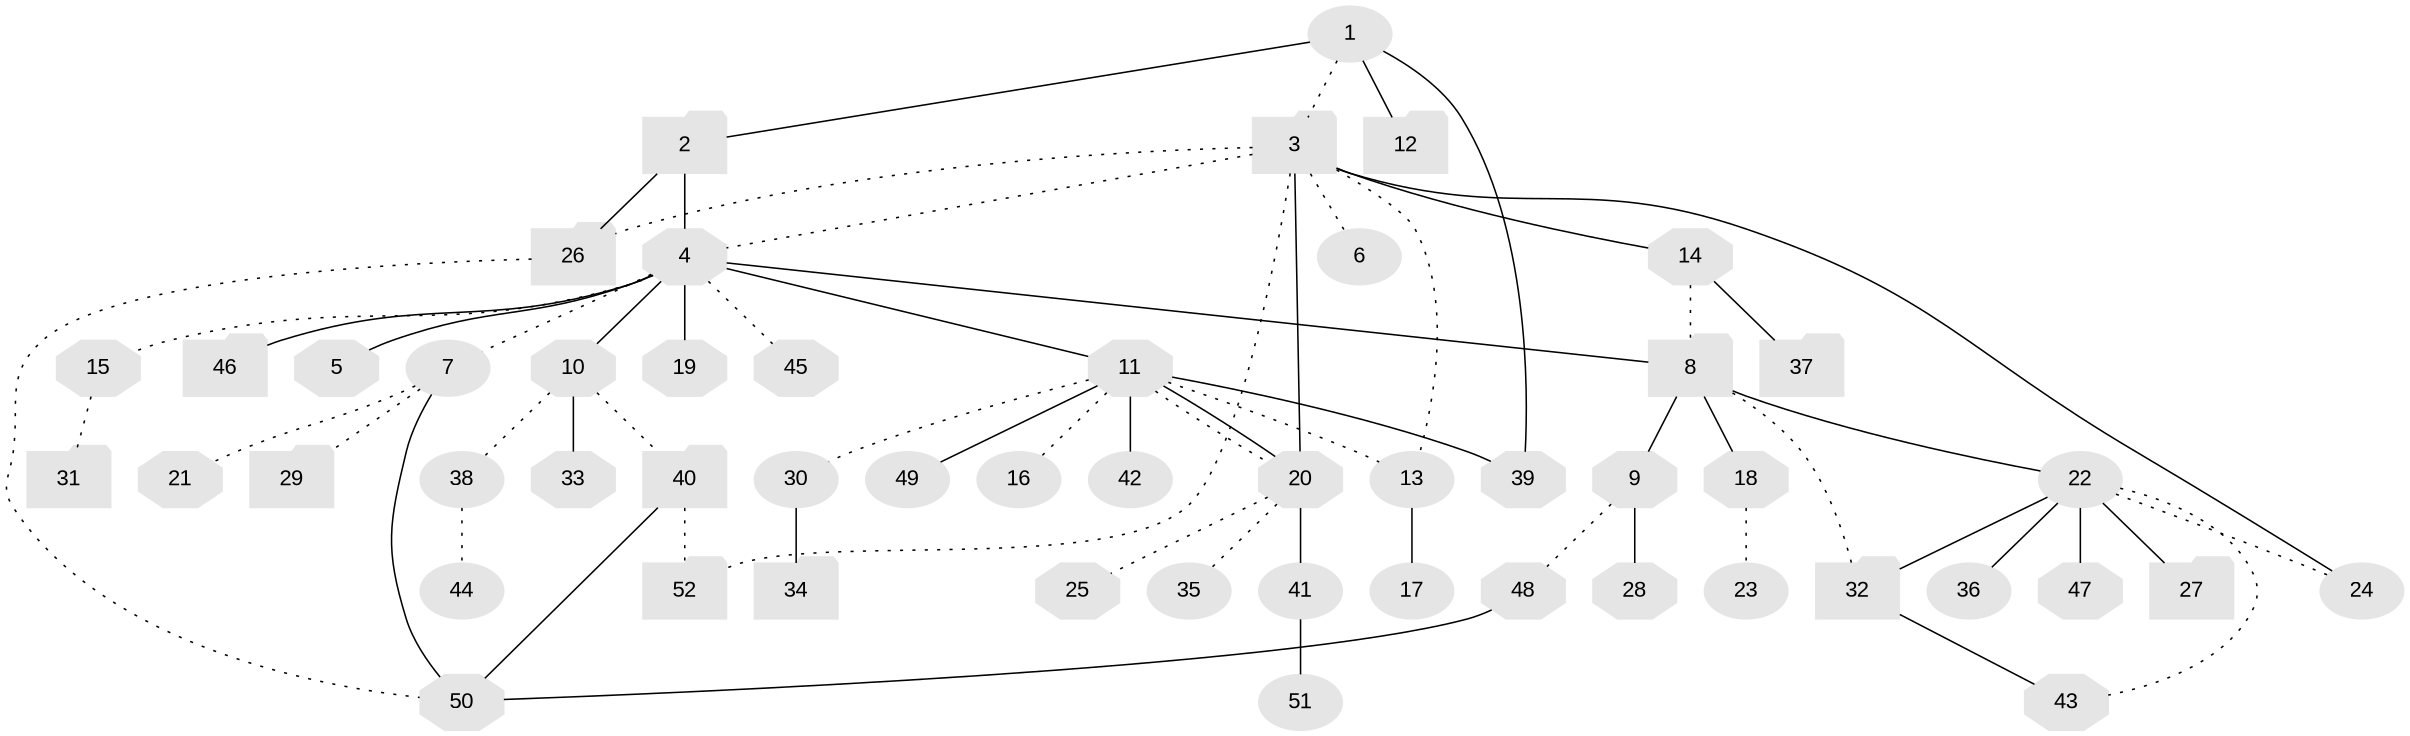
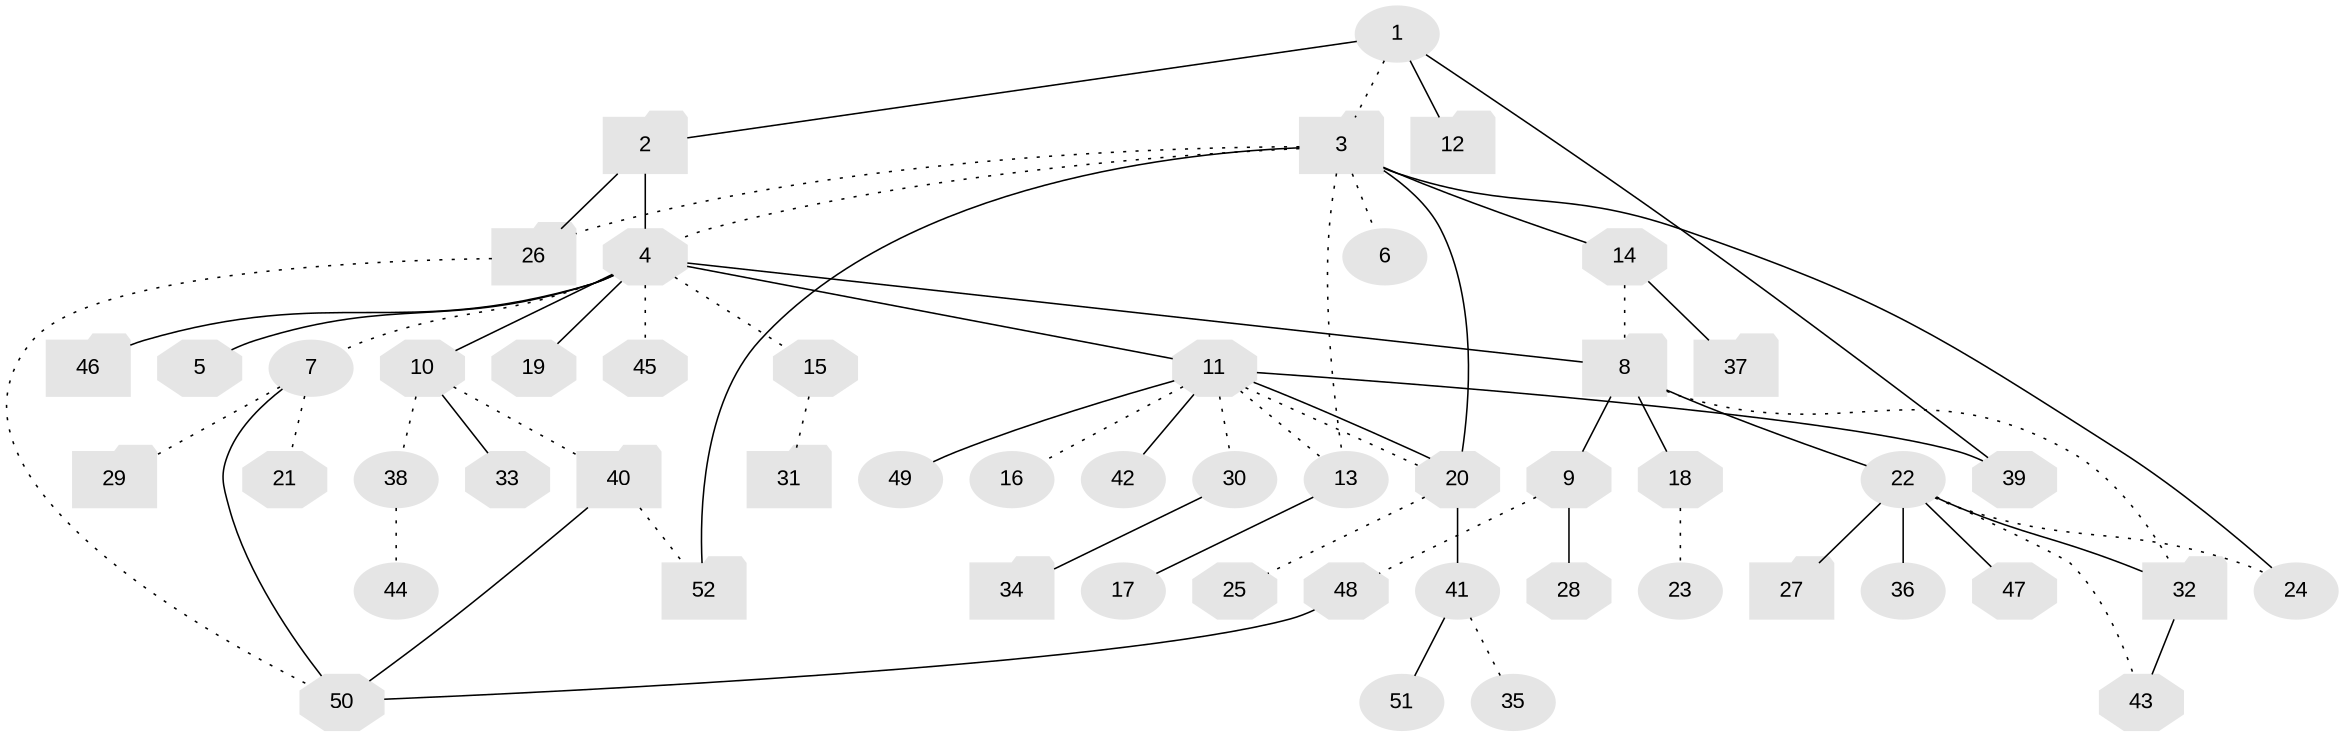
(1134, 531) -> (901, 238)
(1244, 536) -> (1485, 647)
